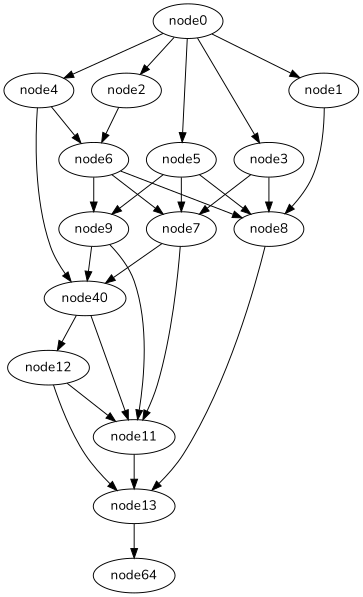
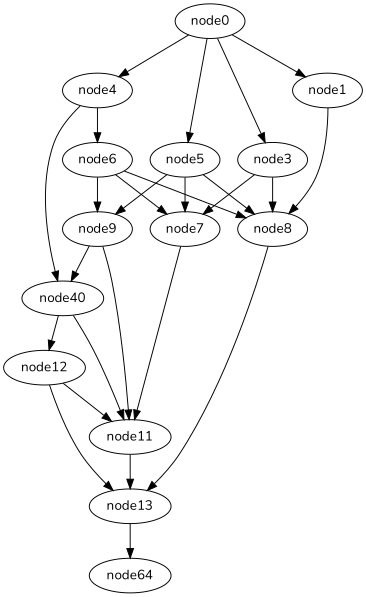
(126, 90) -> none
(138, 261) -> none
